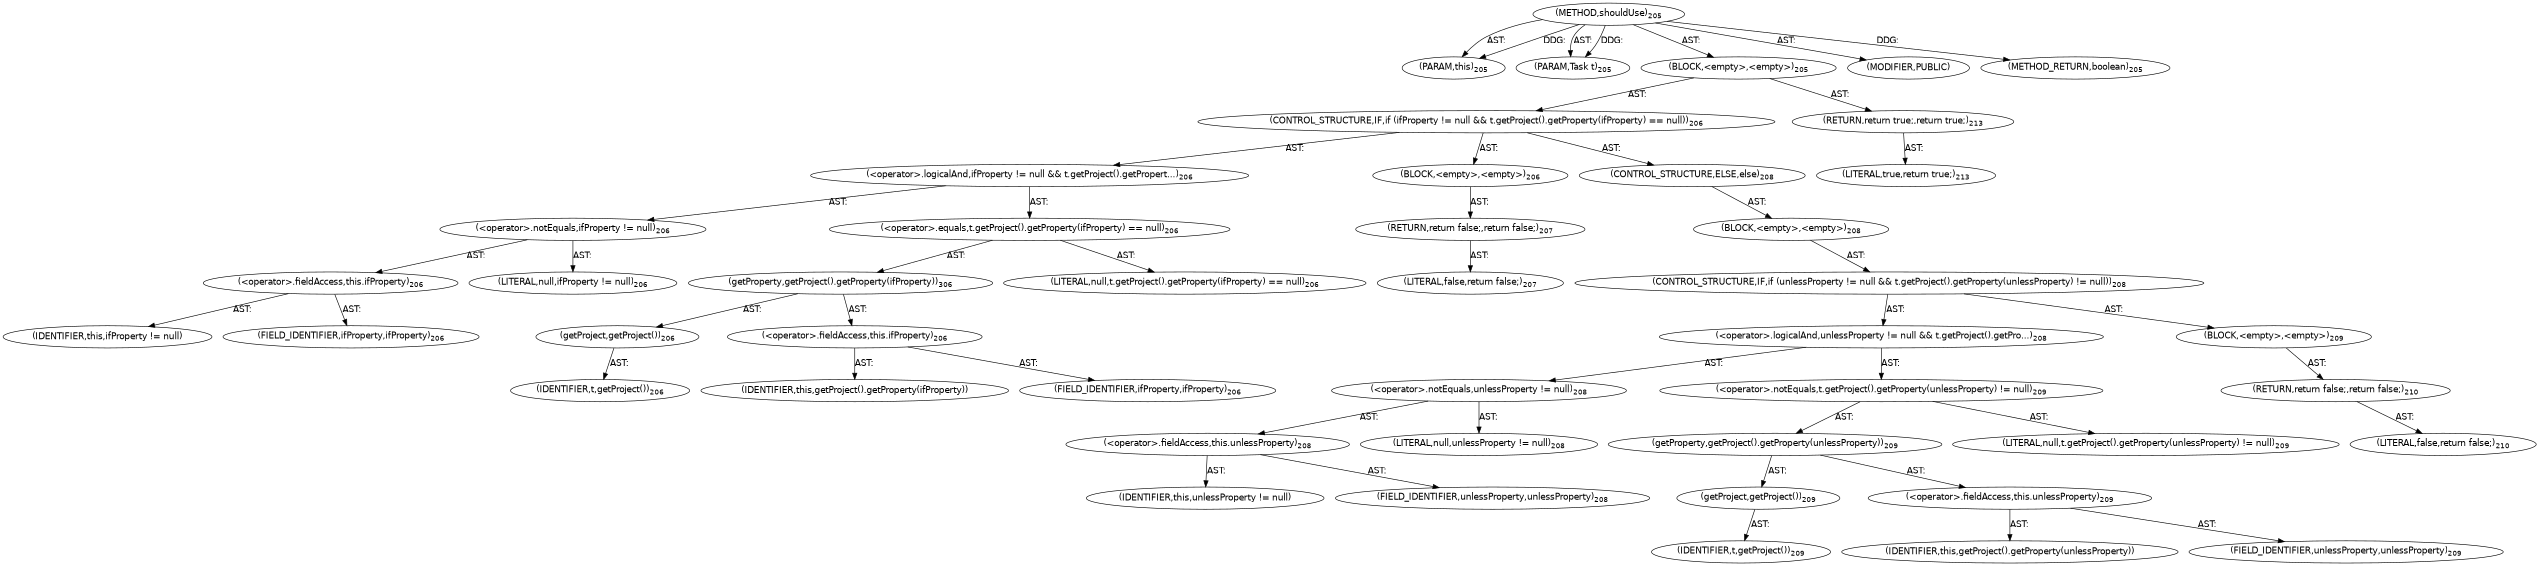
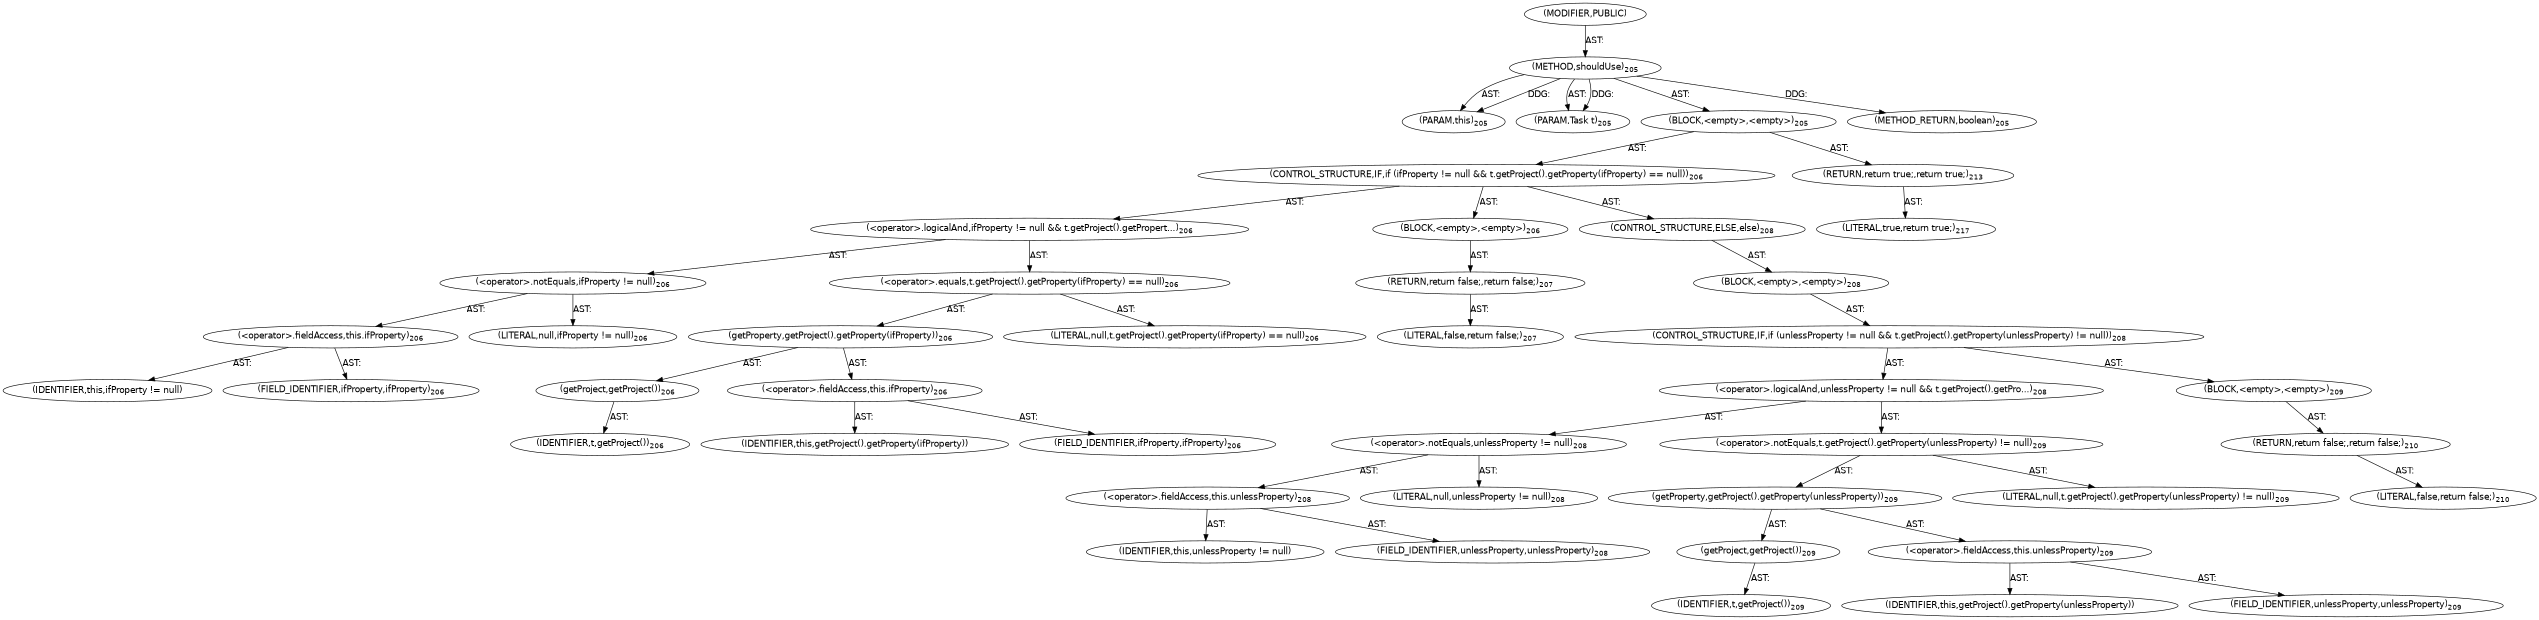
(1758, 41) -> (1585, 38)
(1963, 175) -> (1963, 228)
(946, 282) -> (946, 336)
